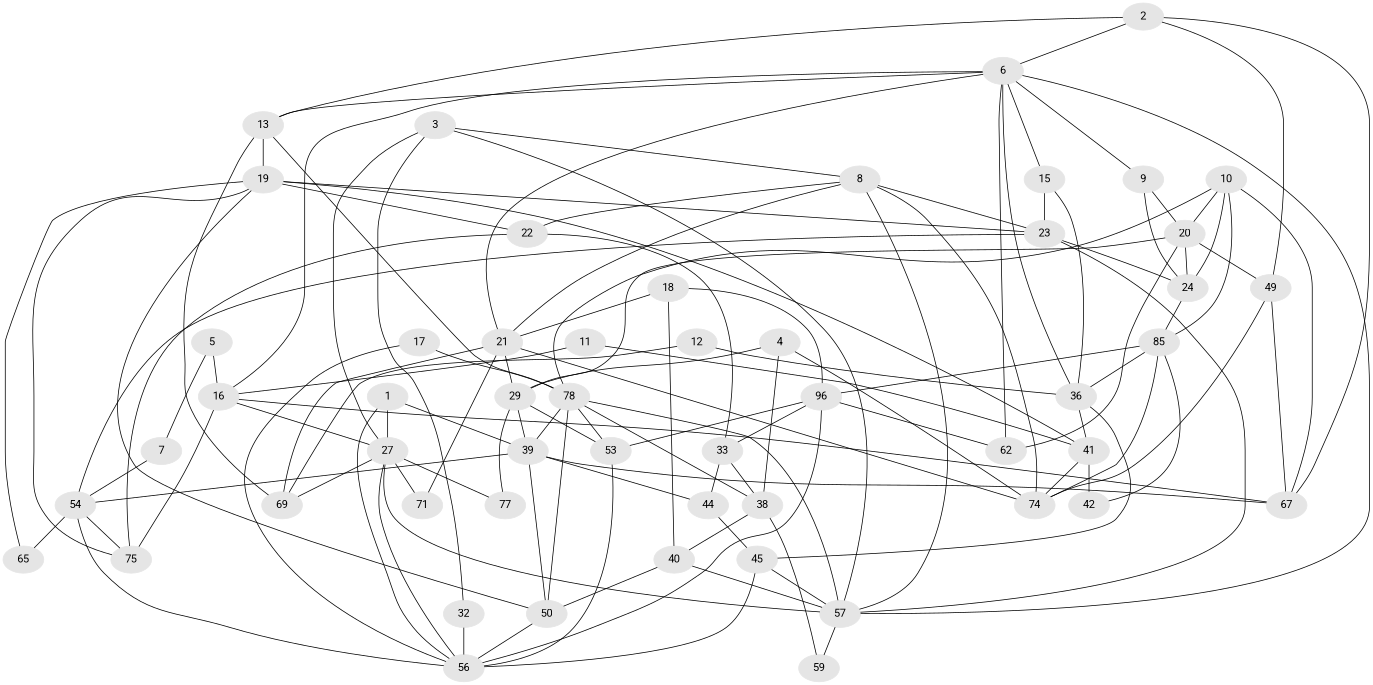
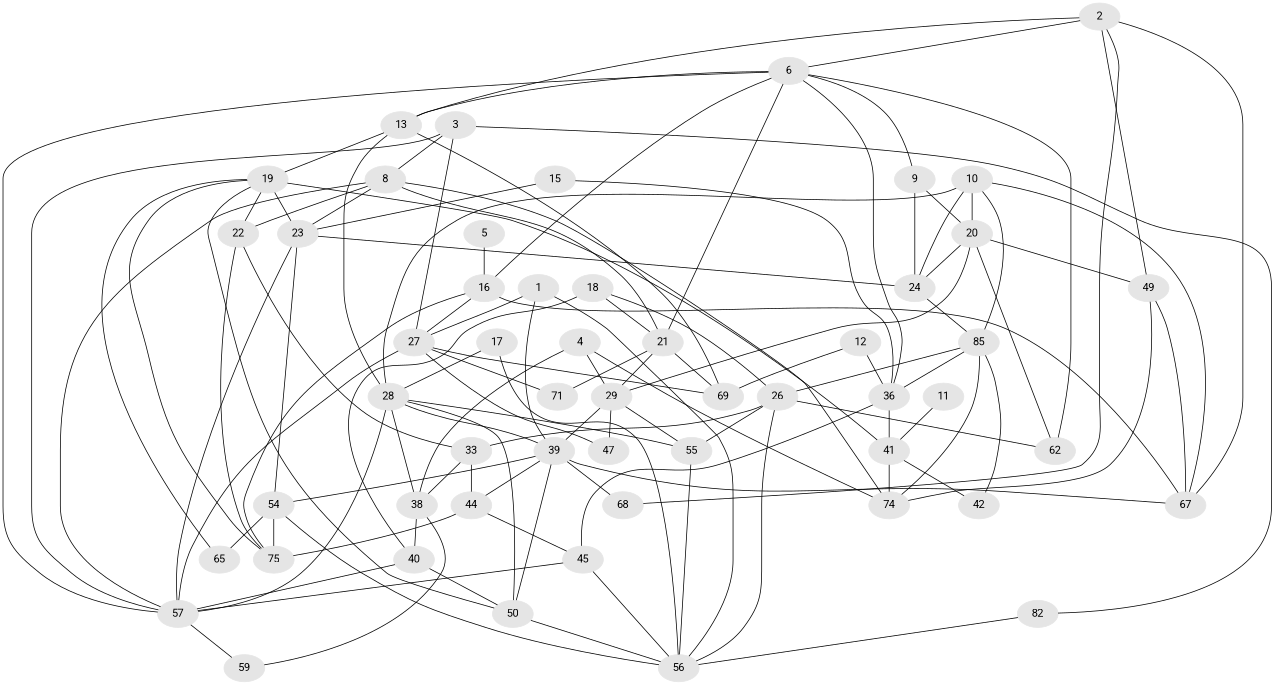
(1024, 125) -> none
(419, 372) -> none
(569, 397) -> (388, 397)
(821, 397) -> (778, 397)
(756, 420) -> none
(161, 451) -> none
(611, 451) -> (692, 451)
(505, 505) -> (609, 451)
none -> (623, 505)
none -> (376, 539)
(396, 562) -> none
(464, 614) -> (1038, 614)
